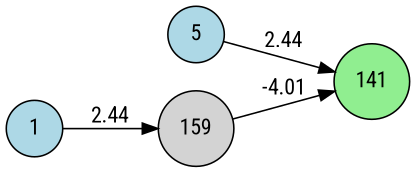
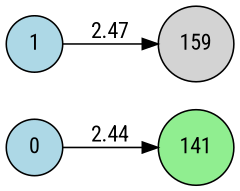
(196, 35) -> (34, 147)
(276, 107) -> none
(111, 117) -> (111, 32)
